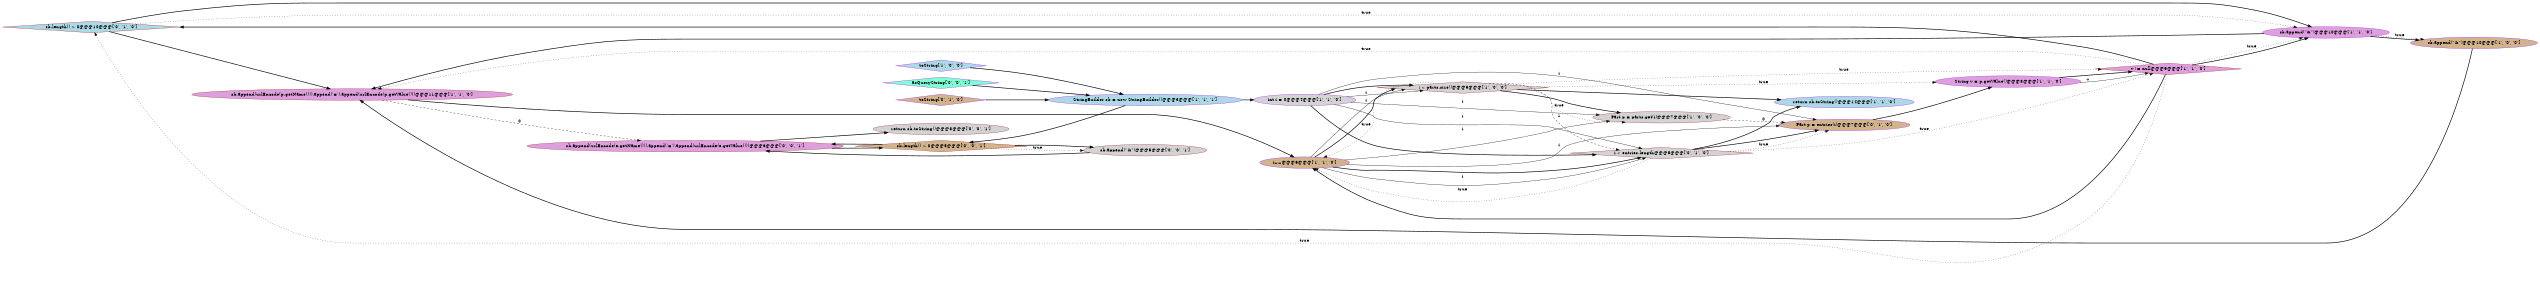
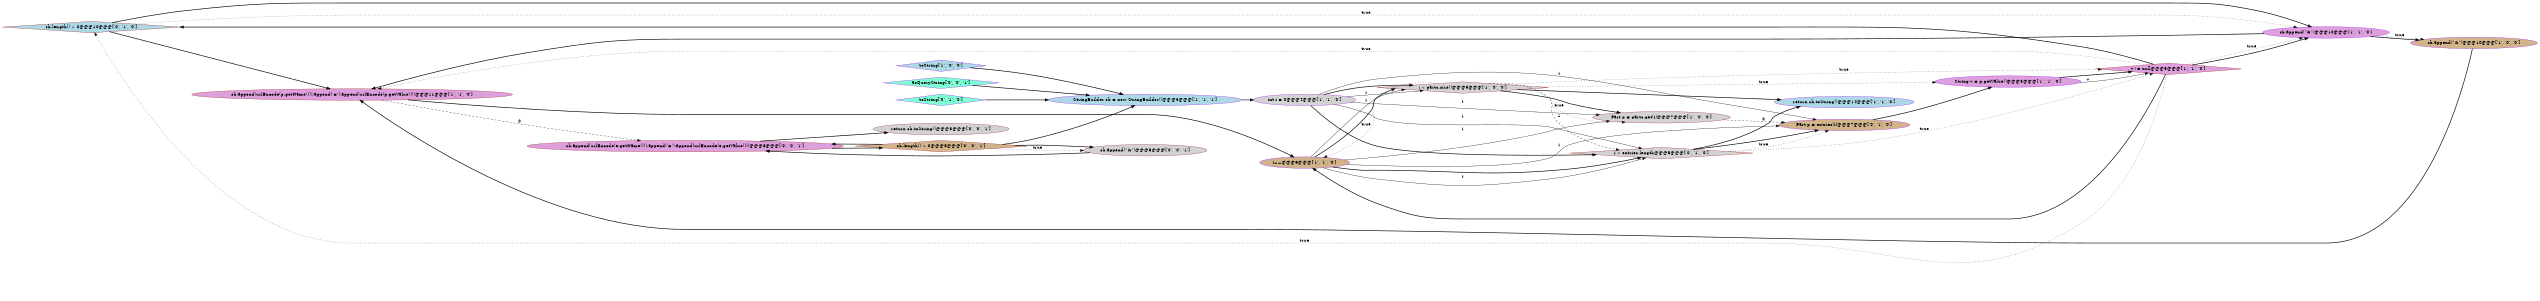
(941, 100) -> (941, 100)
(1051, 129) -> (1068, 130)
(1485, 201) -> none
